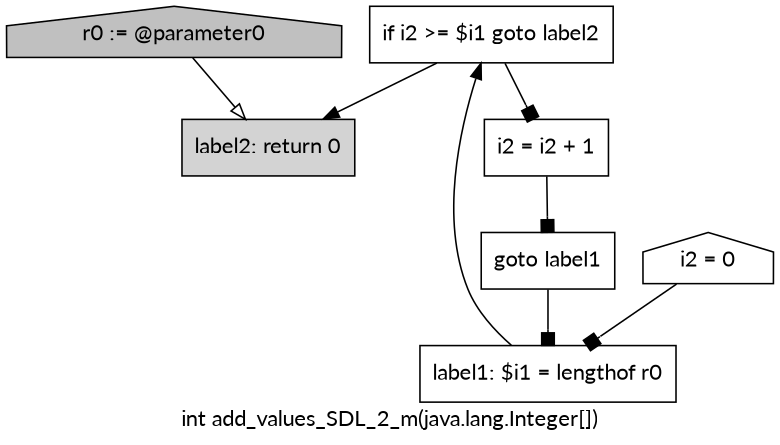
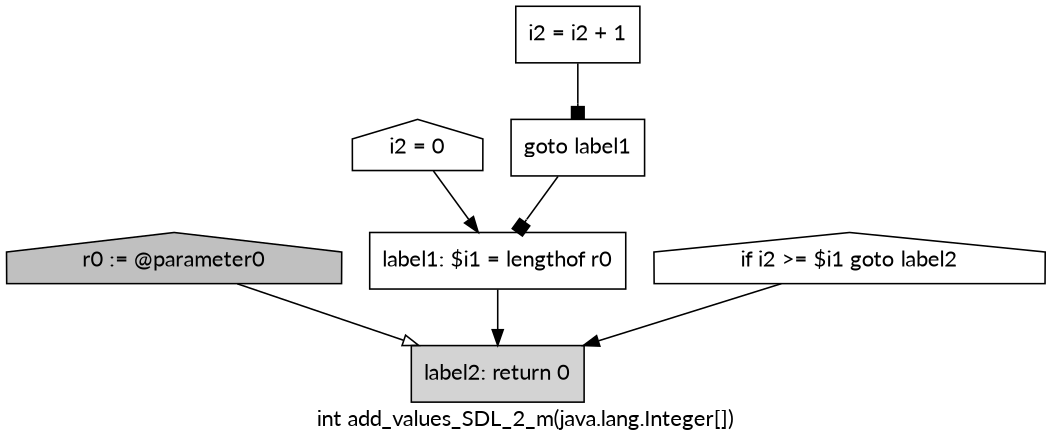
(491, 35) -> (850, 261)
(515, 84) -> none
(454, 219) -> (498, 310)
(638, 310) -> (451, 195)
